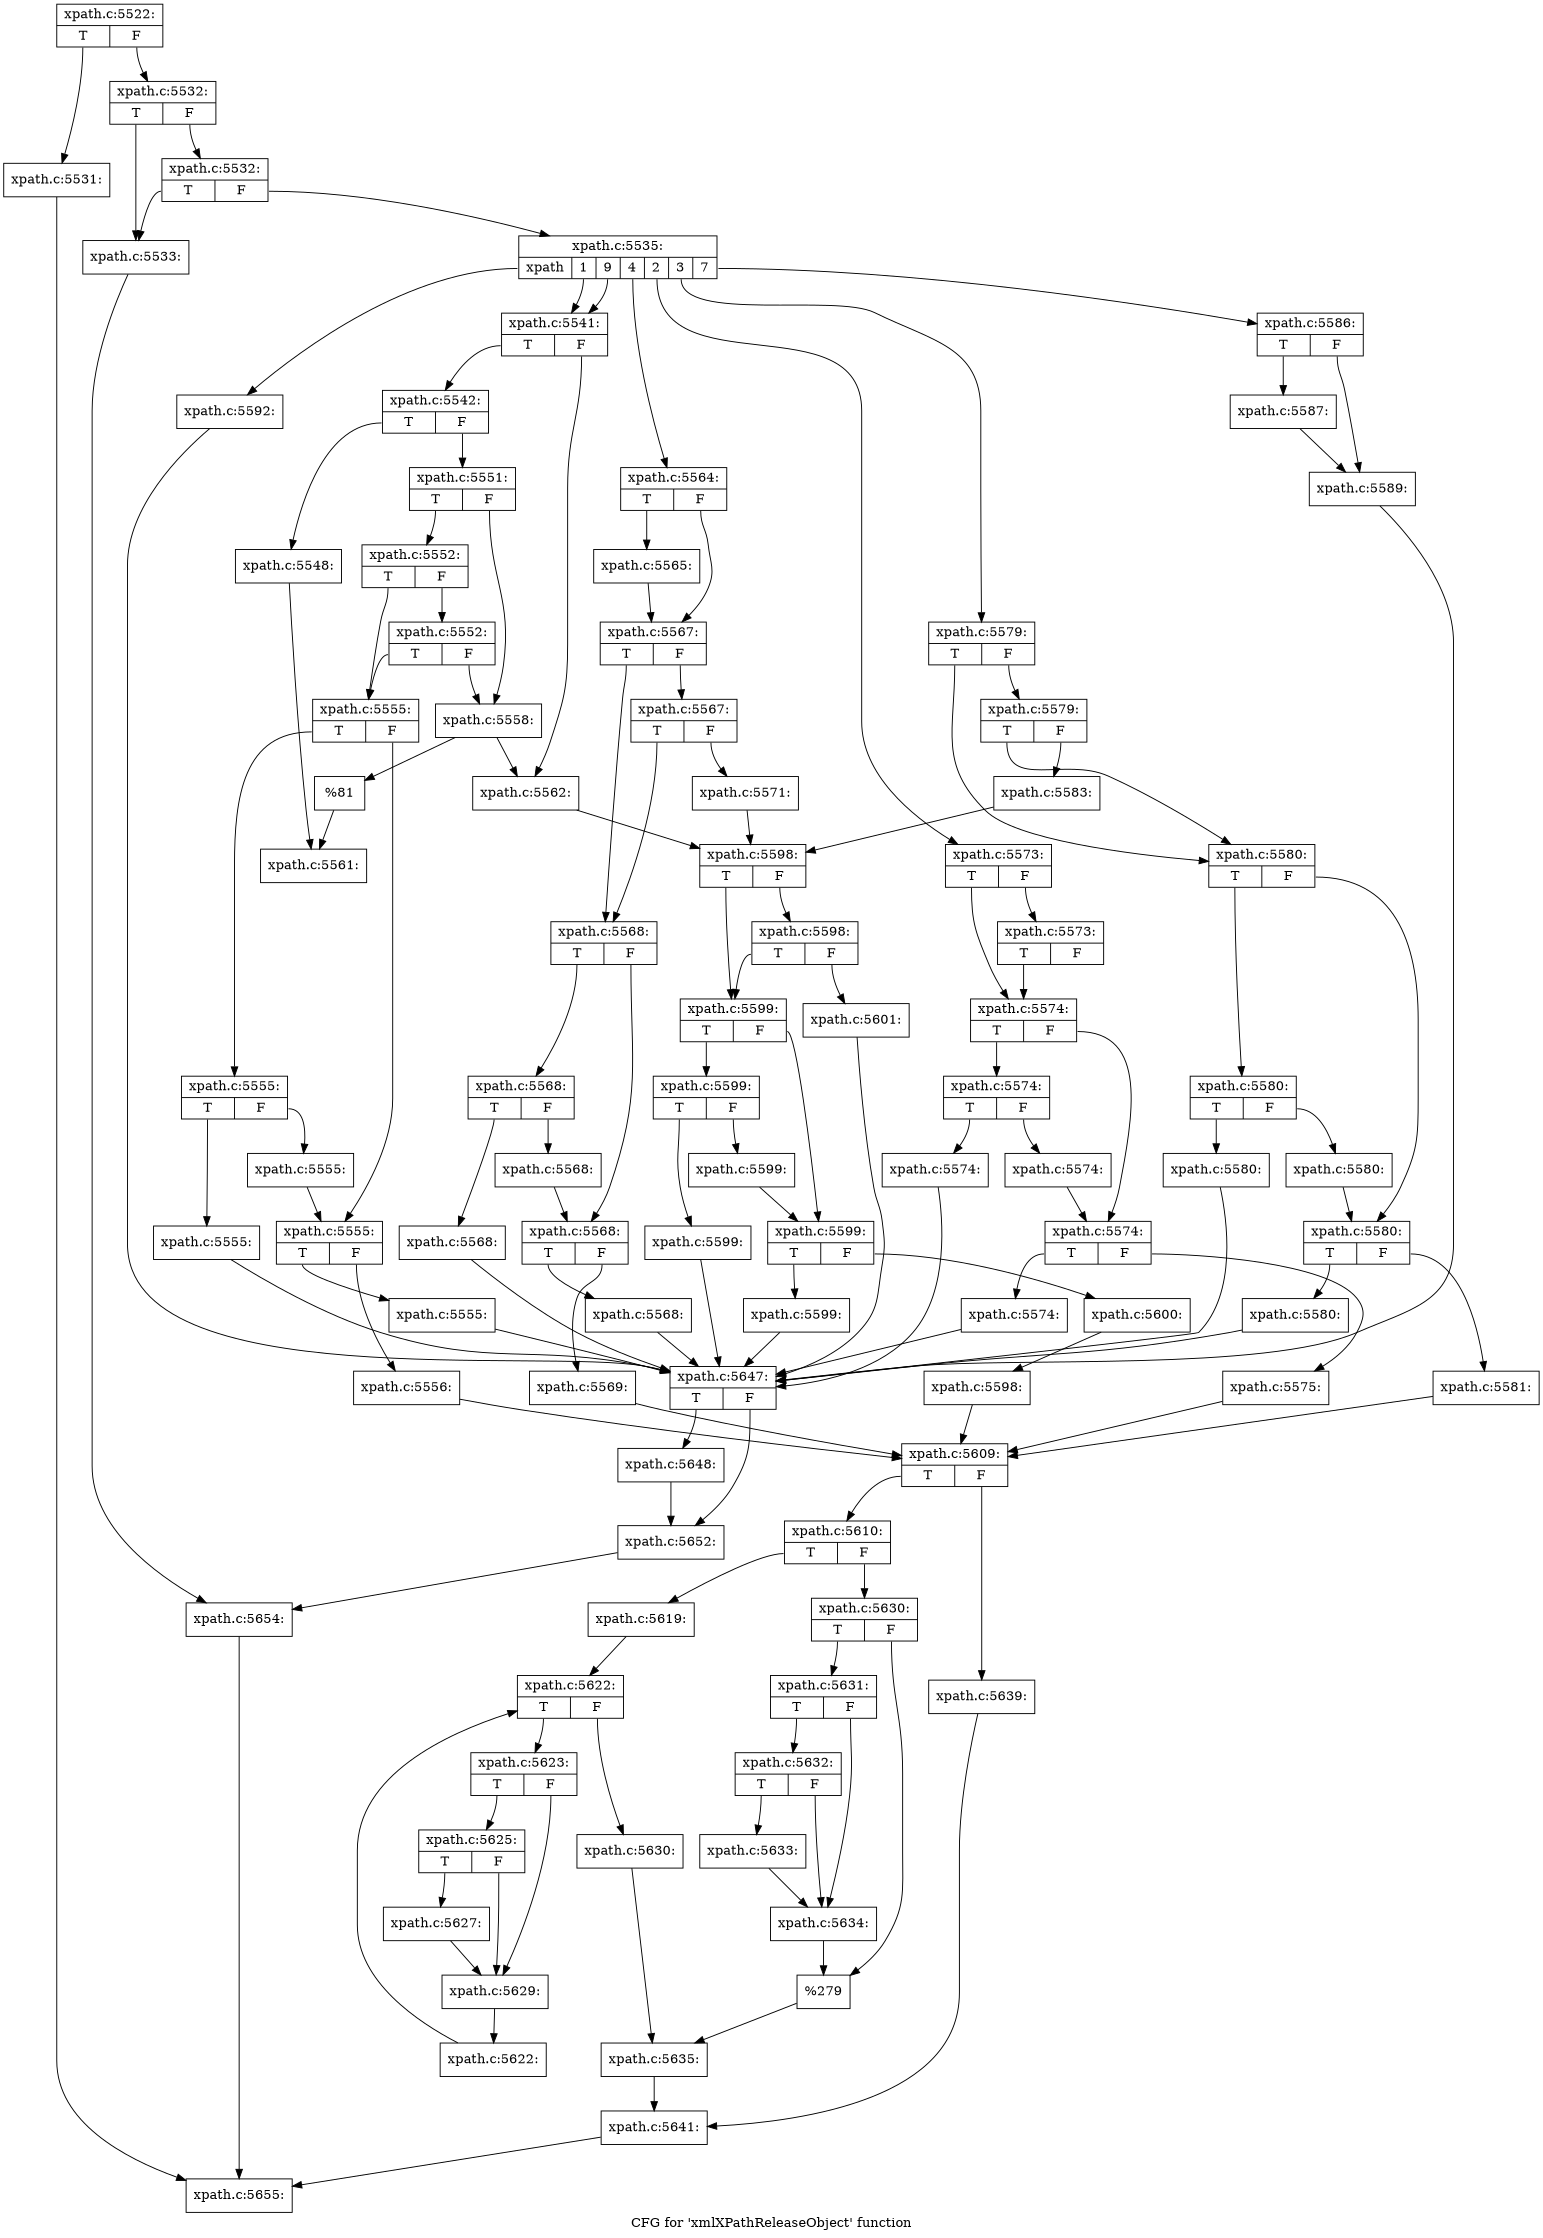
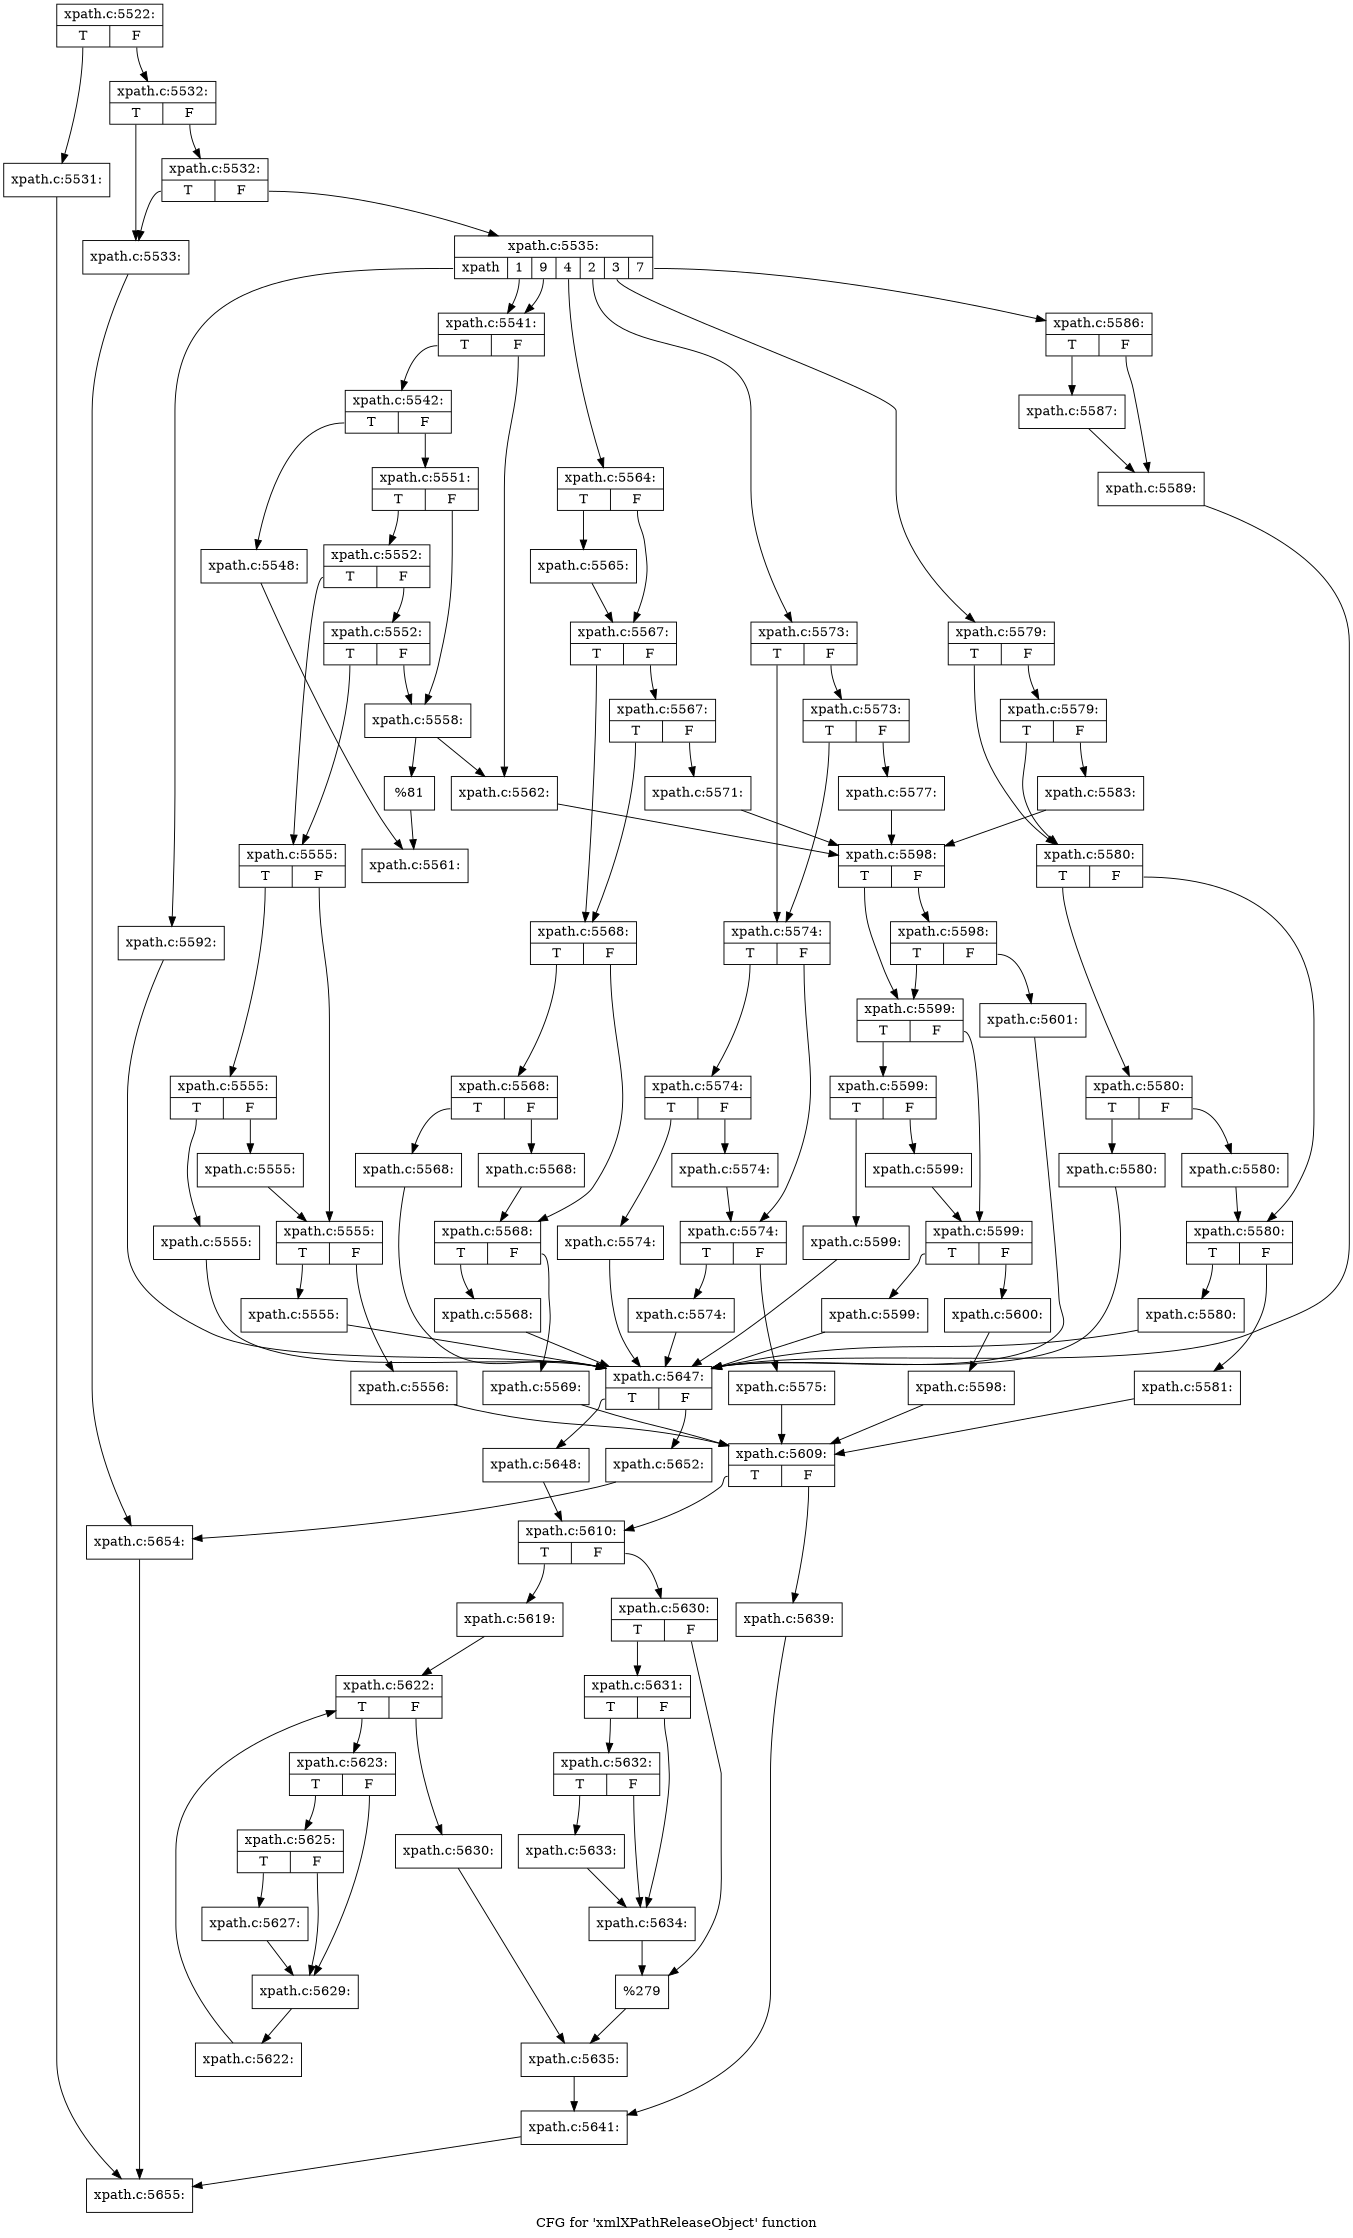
none -> (891, 793)
(671, 1499) -> (553, 1502)
